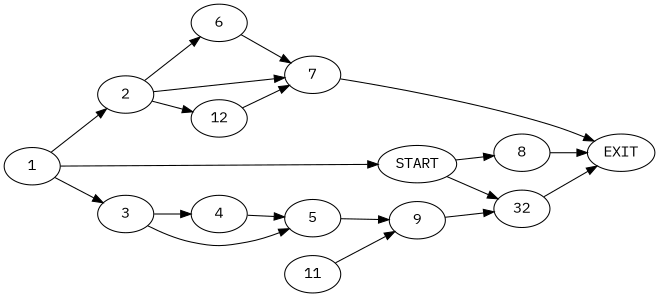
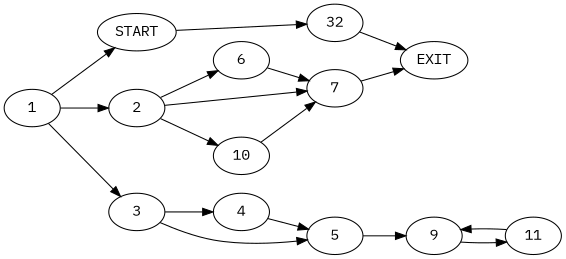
(219, 118) -> (241, 156)
(522, 153) -> none
(464, 215) -> (478, 243)
